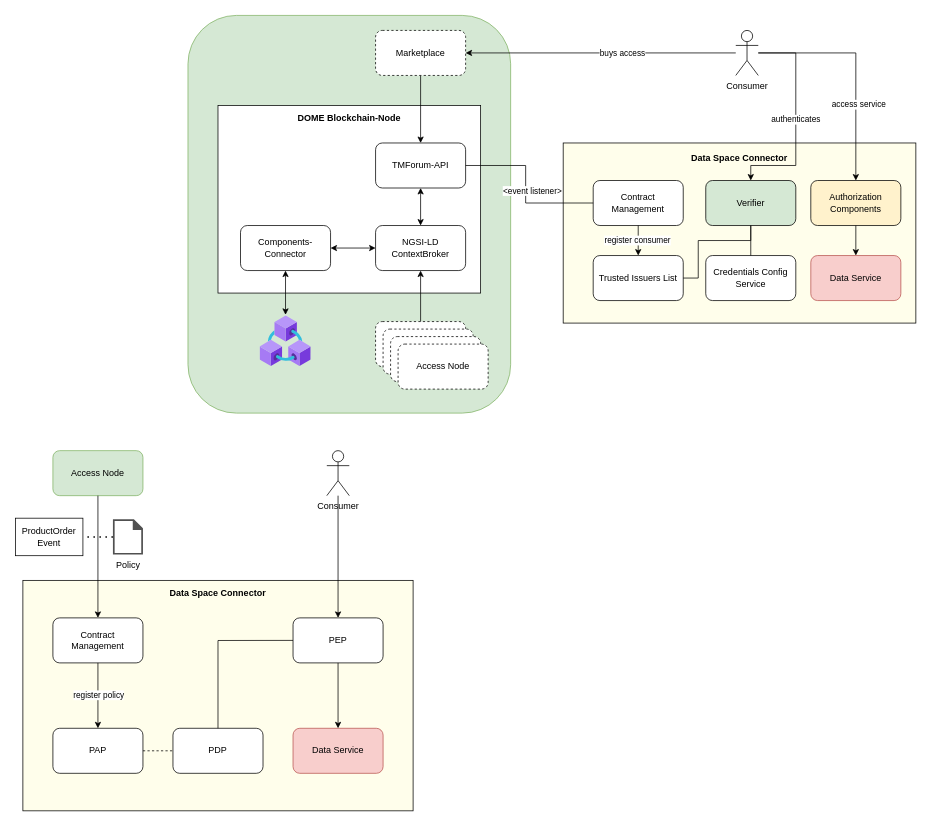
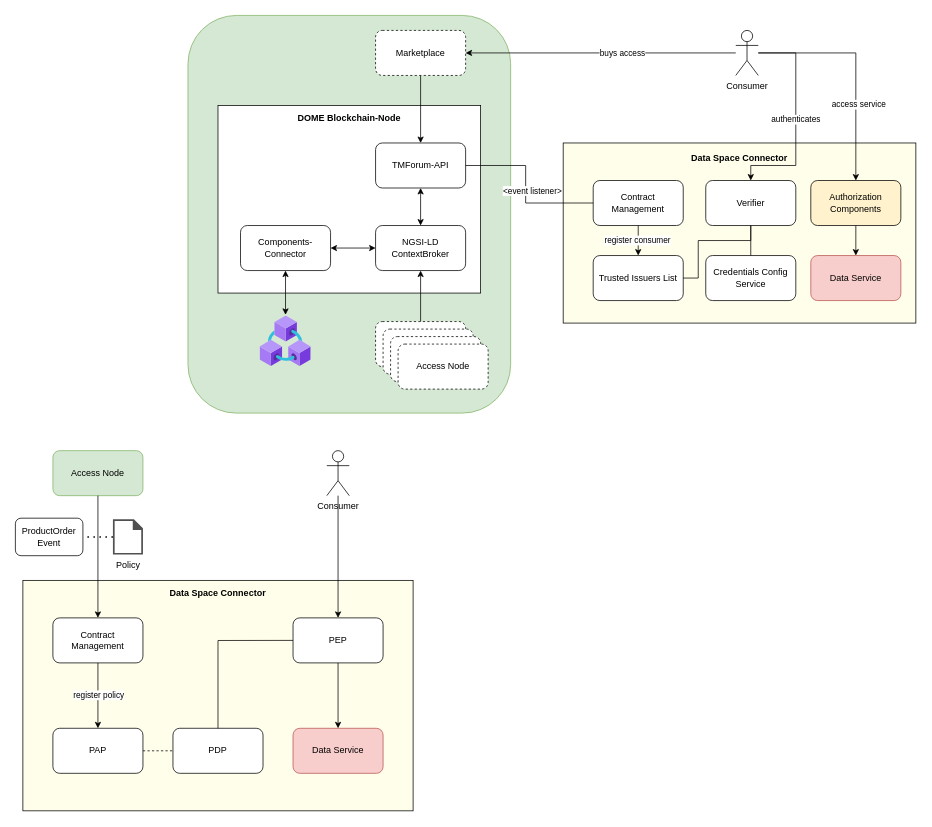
(750, 203) -> (750, 203)
(49, 537) -> (49, 537)
